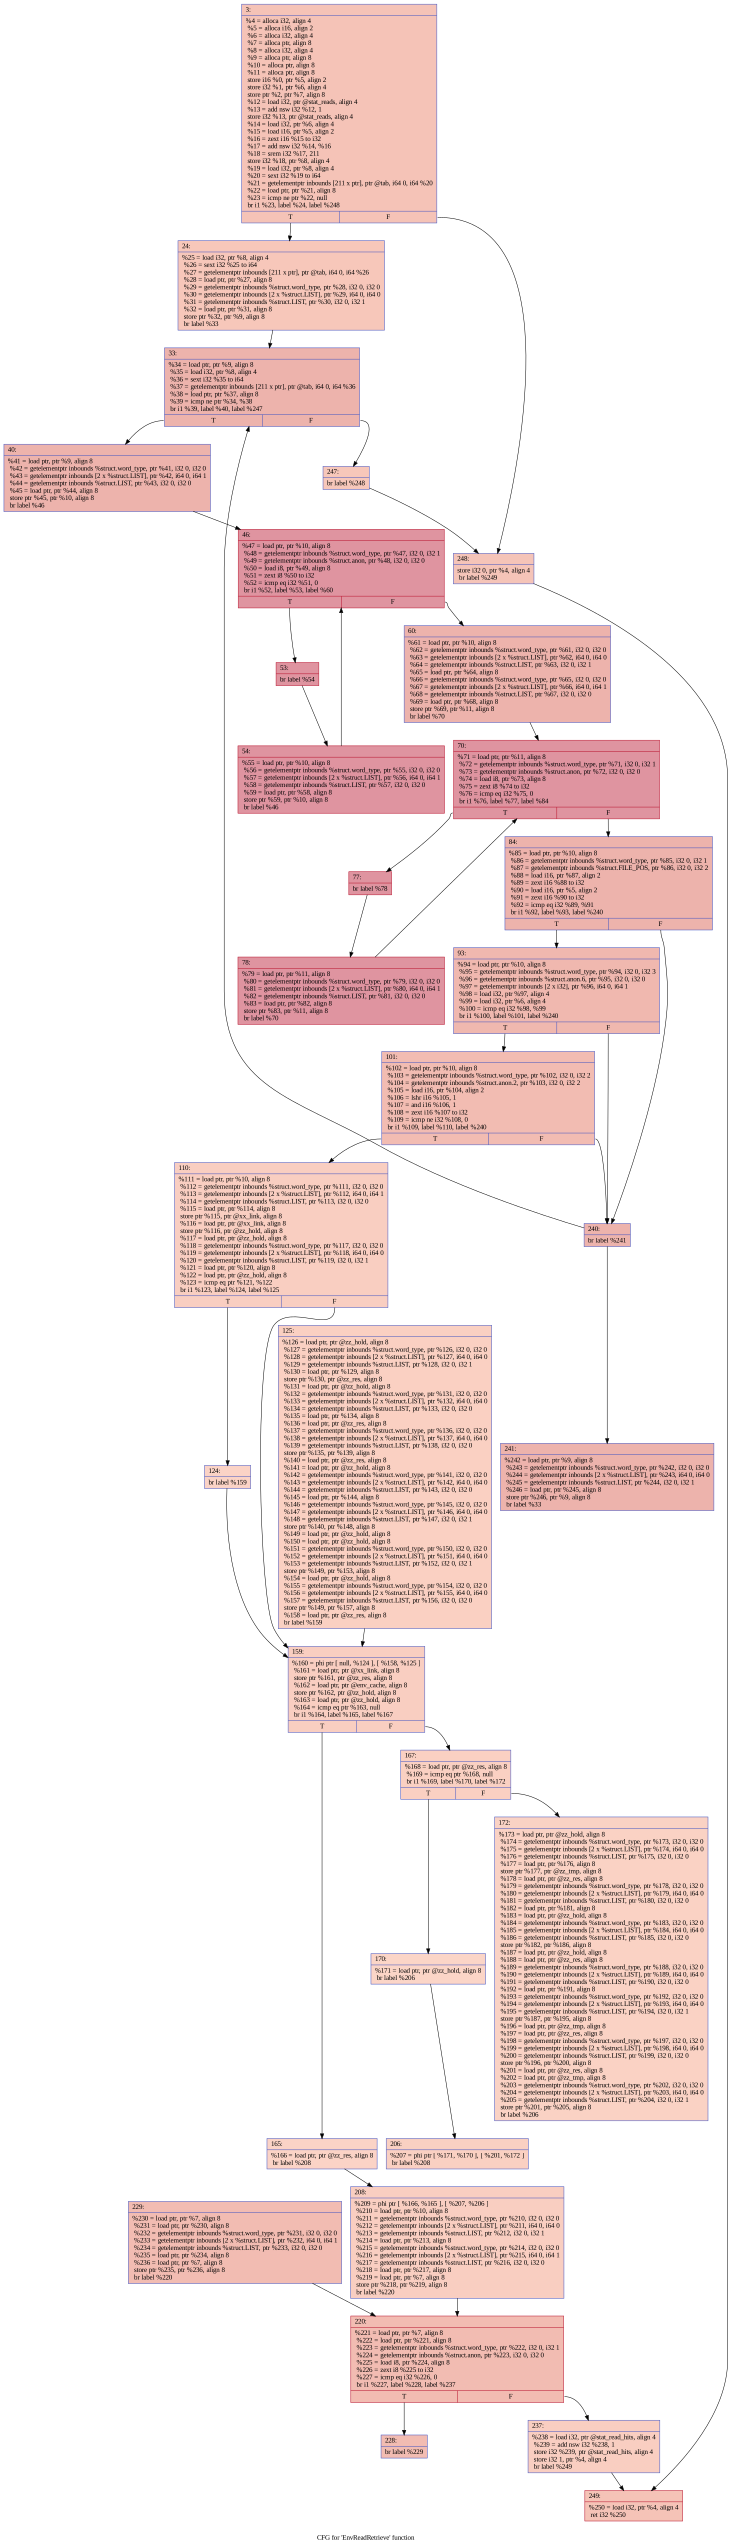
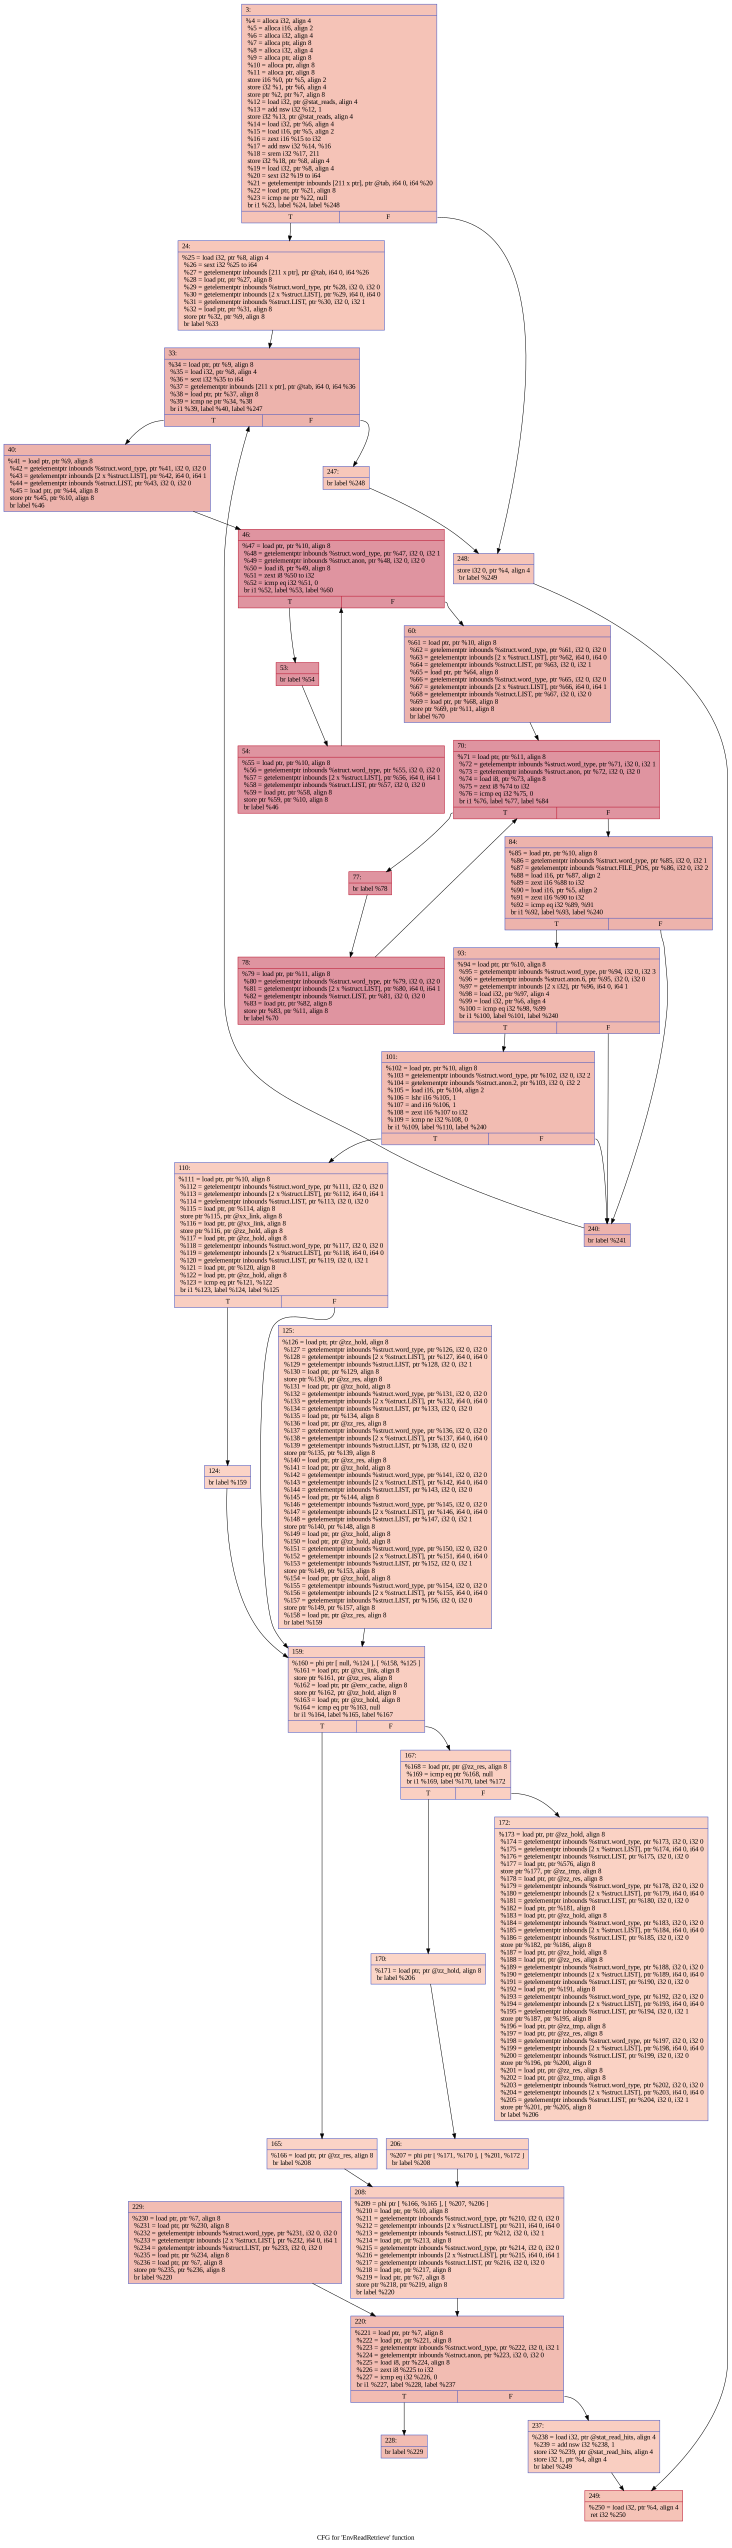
(607, 1477) -> none
(547, 1864) -> (547, 1864)
none -> (457, 2175)
(457, 2359) -> (457, 2359)
